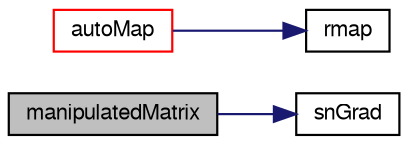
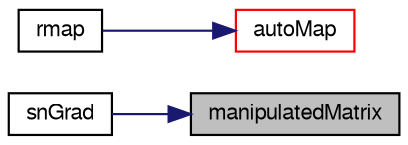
(228, 31) -> (158, 31)
(246, 114) -> (140, 114)
